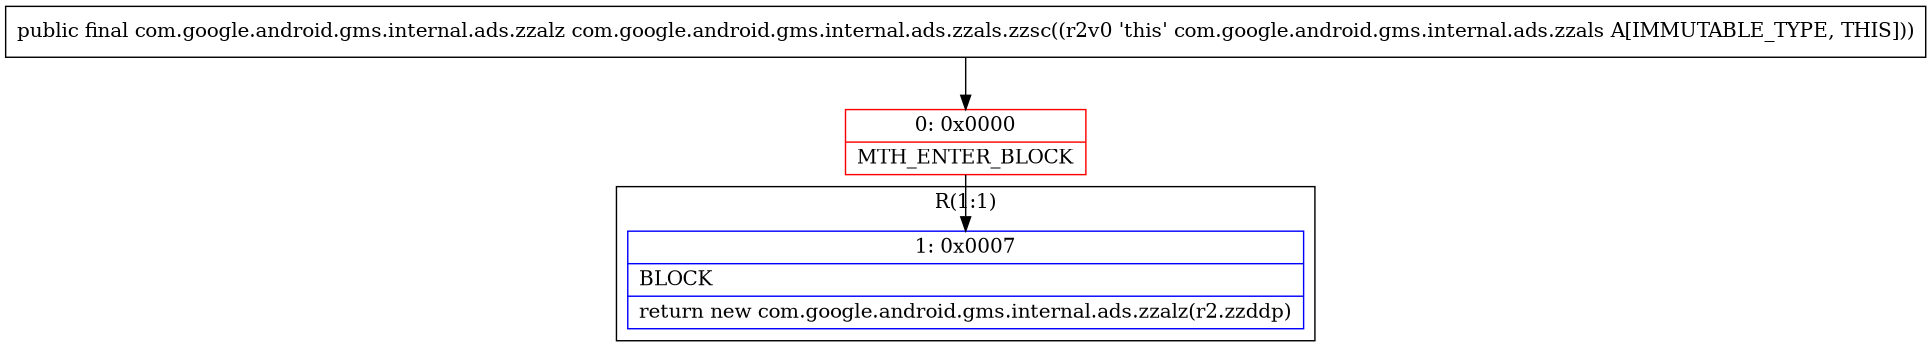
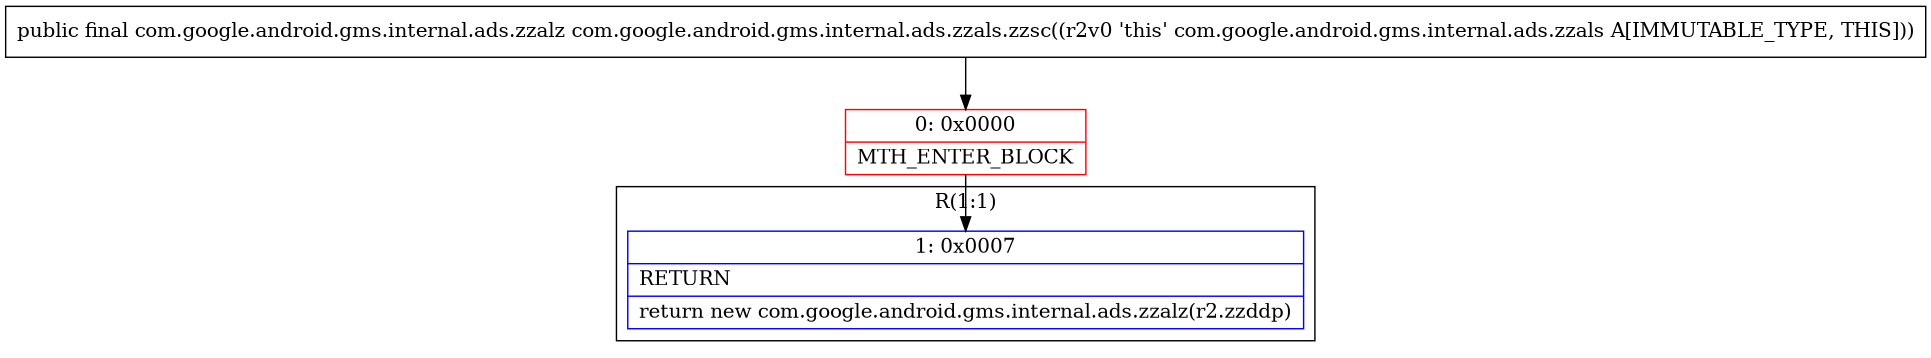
(676, 279) -> (685, 279)
